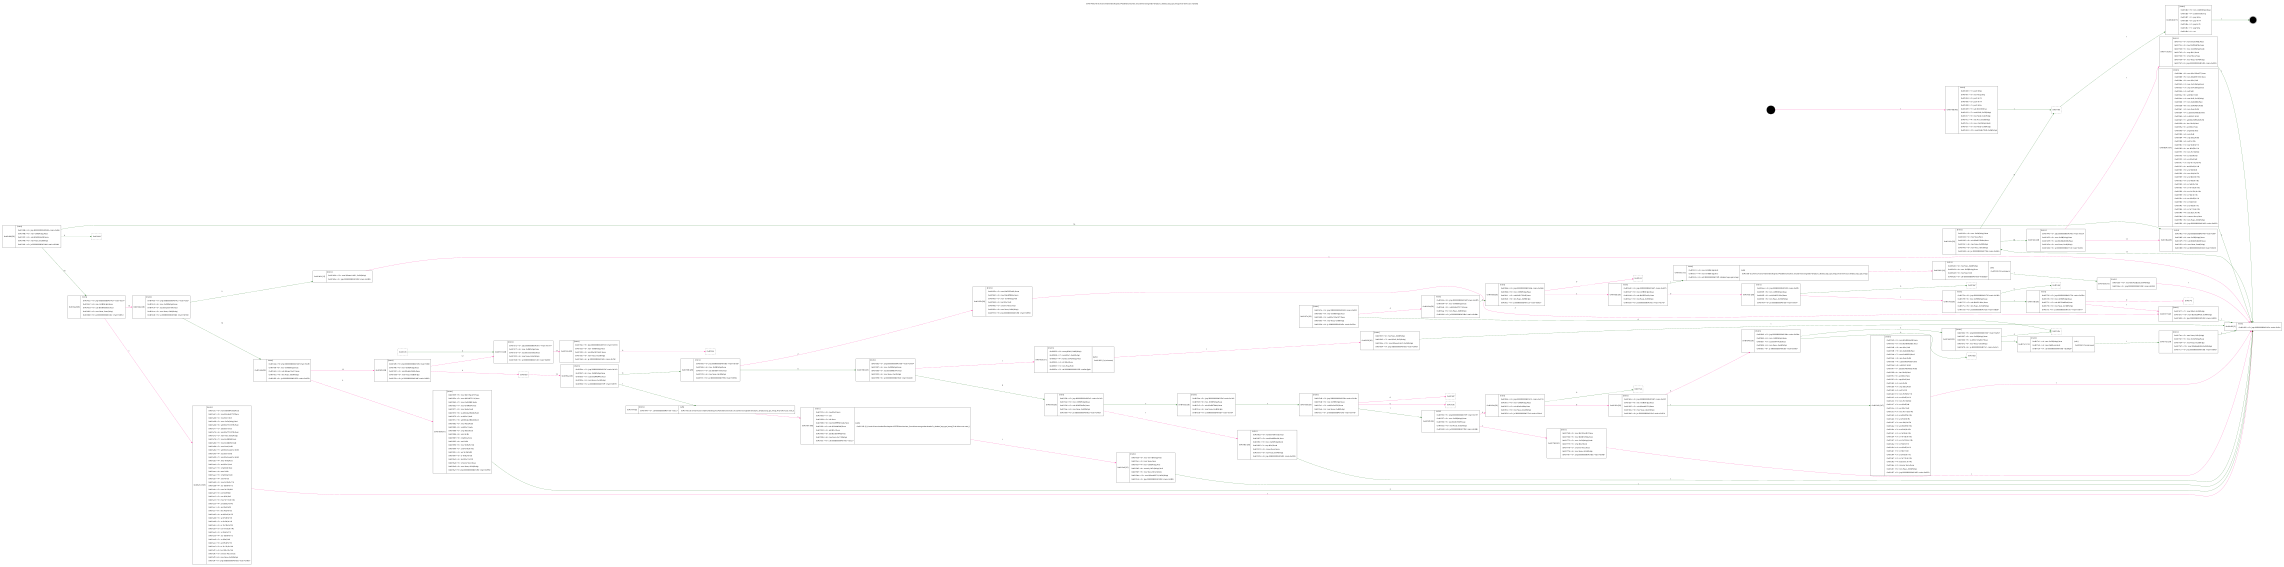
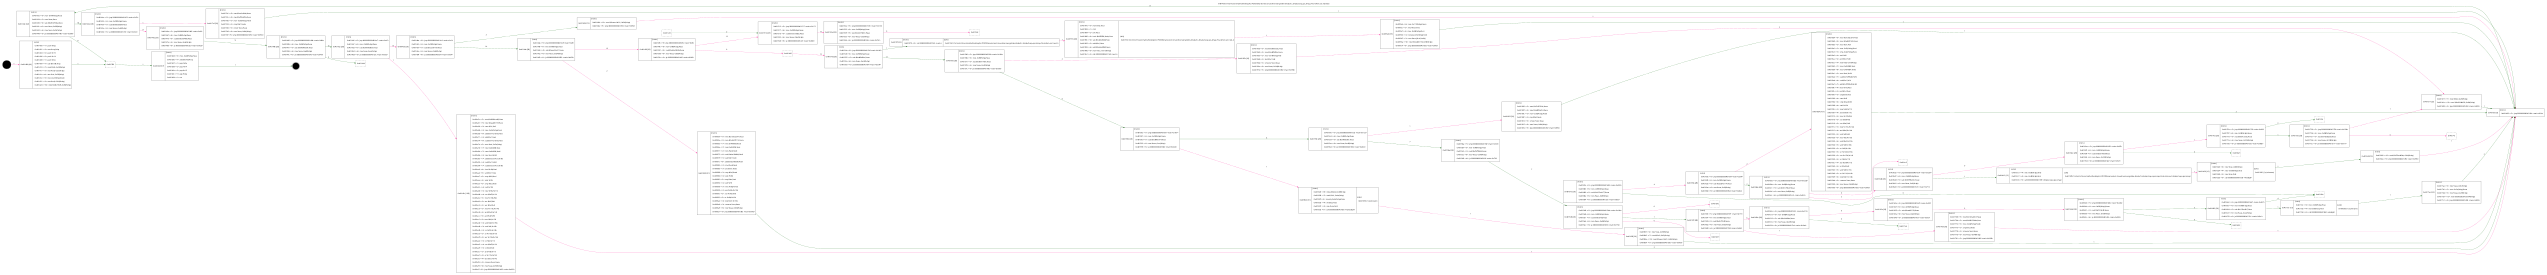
none -> (1772, 151)
(1111, 225) -> (235, 43)
(1900, 406) -> none
